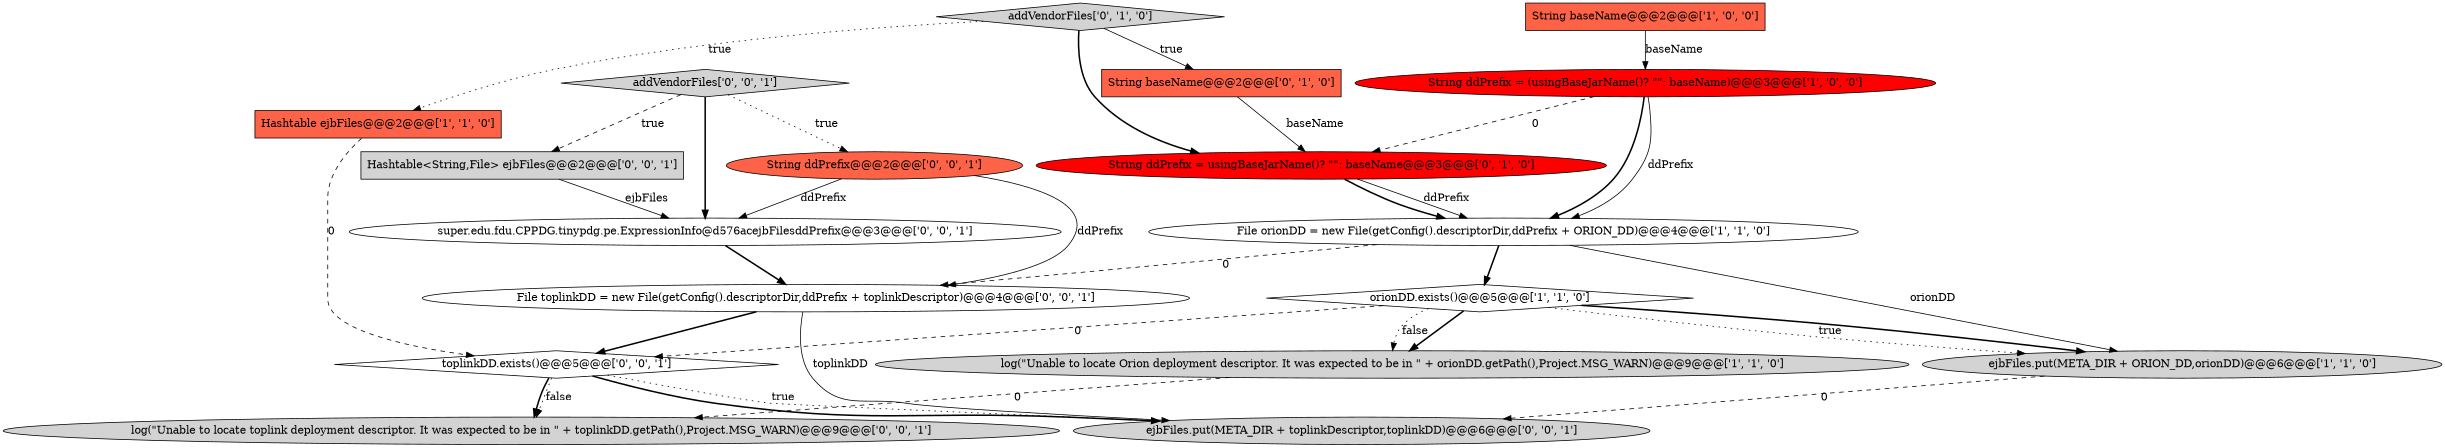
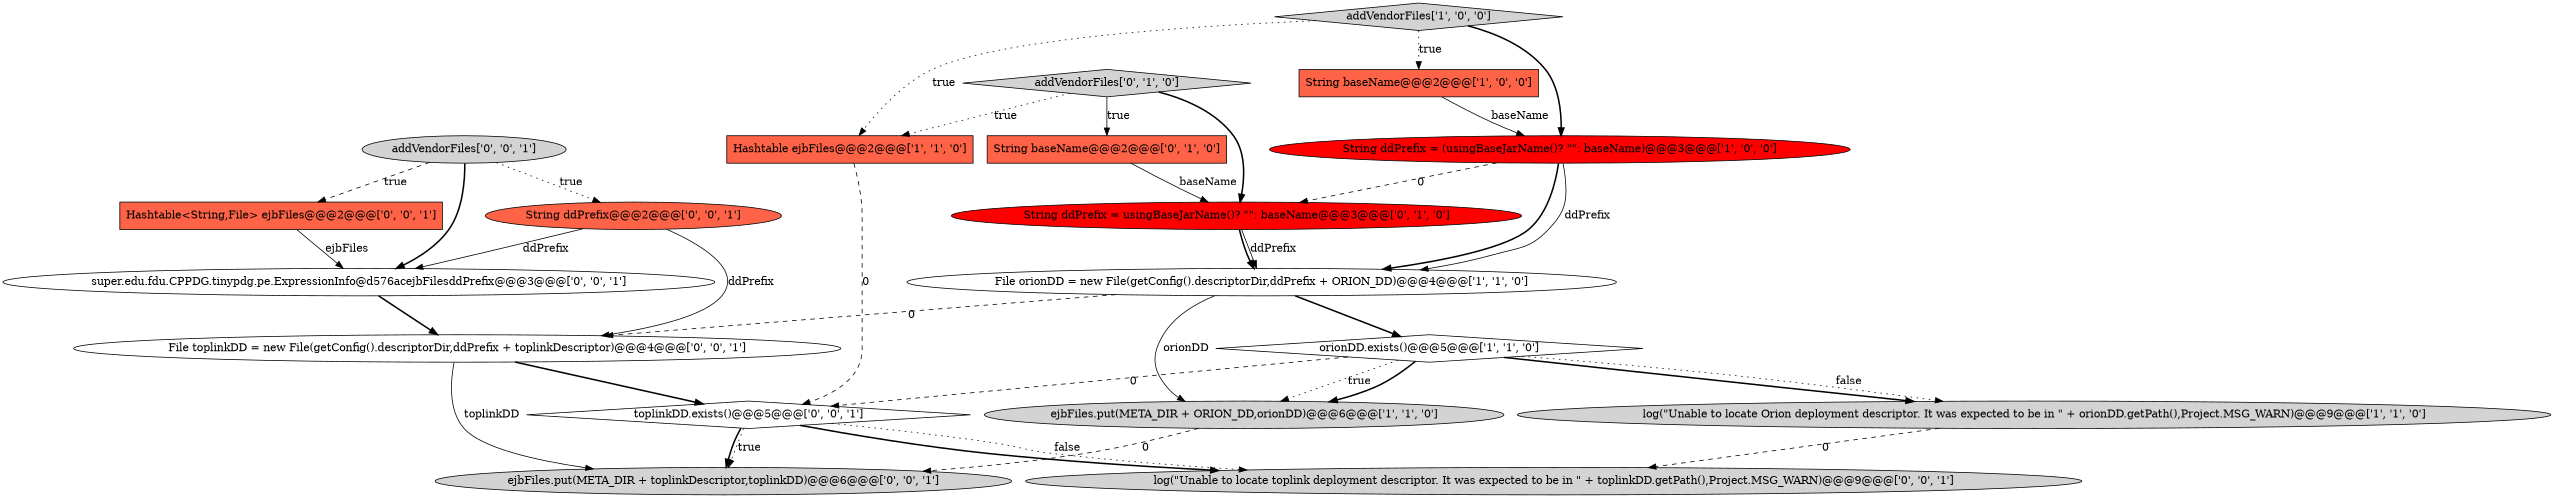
none -> (1419, 17)
(705, 83) -> (464, 149)
(522, 165) -> (281, 216)
